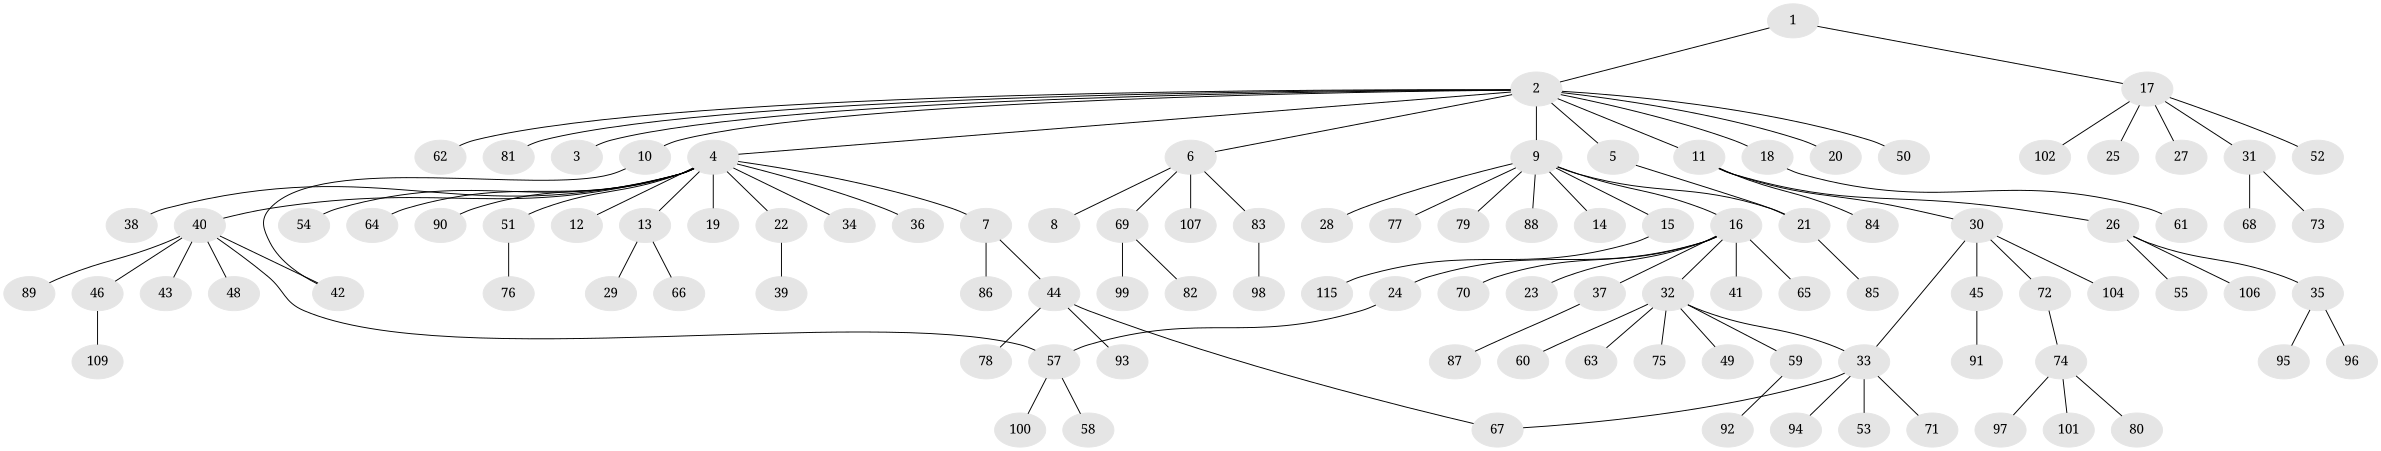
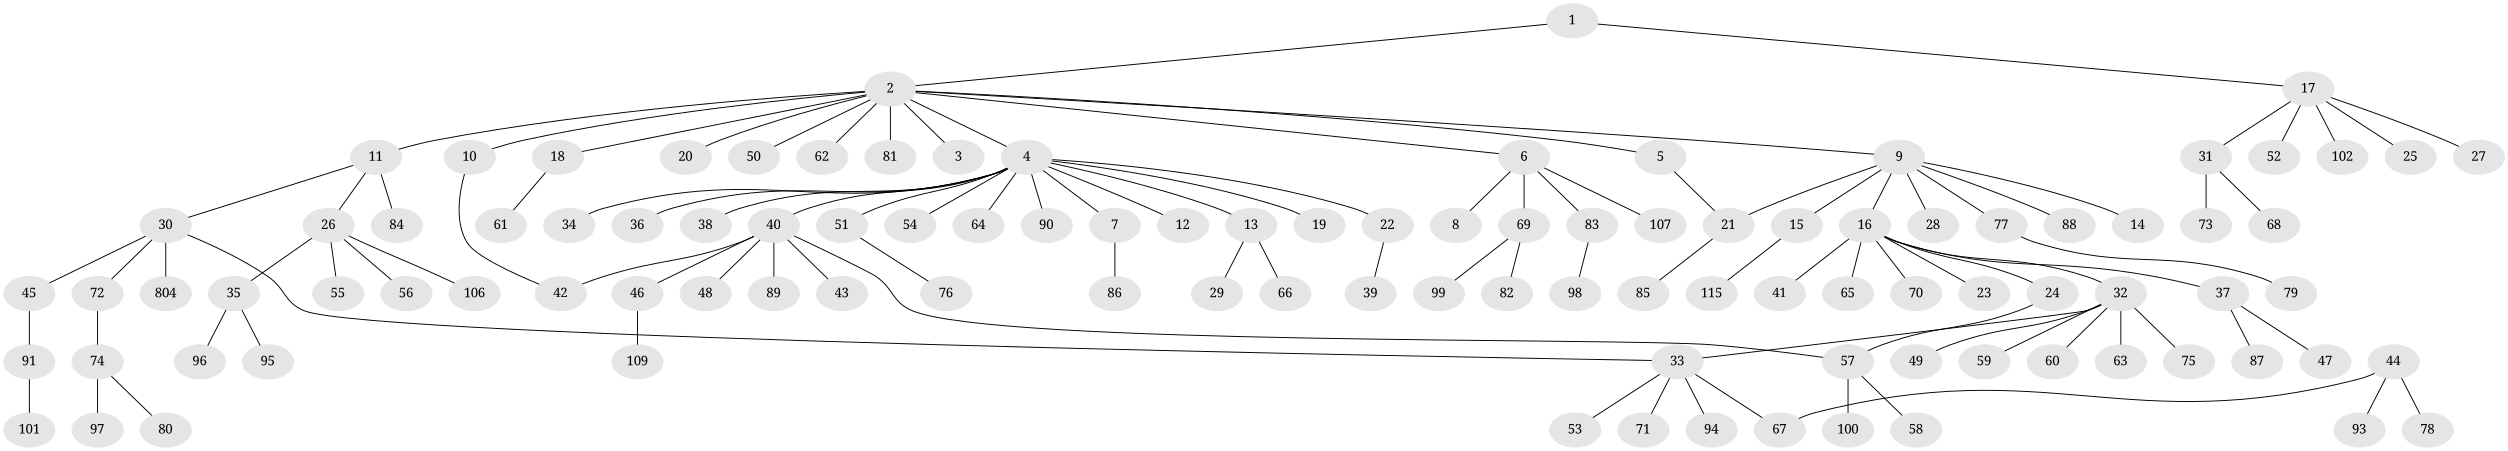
(1500, 191) -> (2146, 260)
(1020, 259) -> none
none -> (406, 294)
(2113, 294) -> (166, 294)
none -> (2325, 362)
(2065, 396) -> (29, 396)
(1728, 430) -> none
